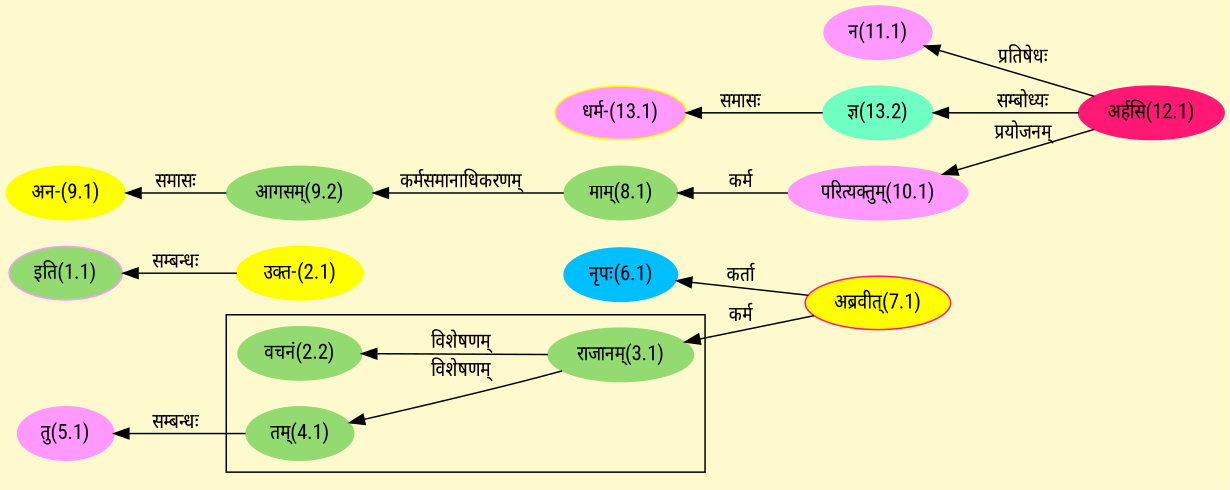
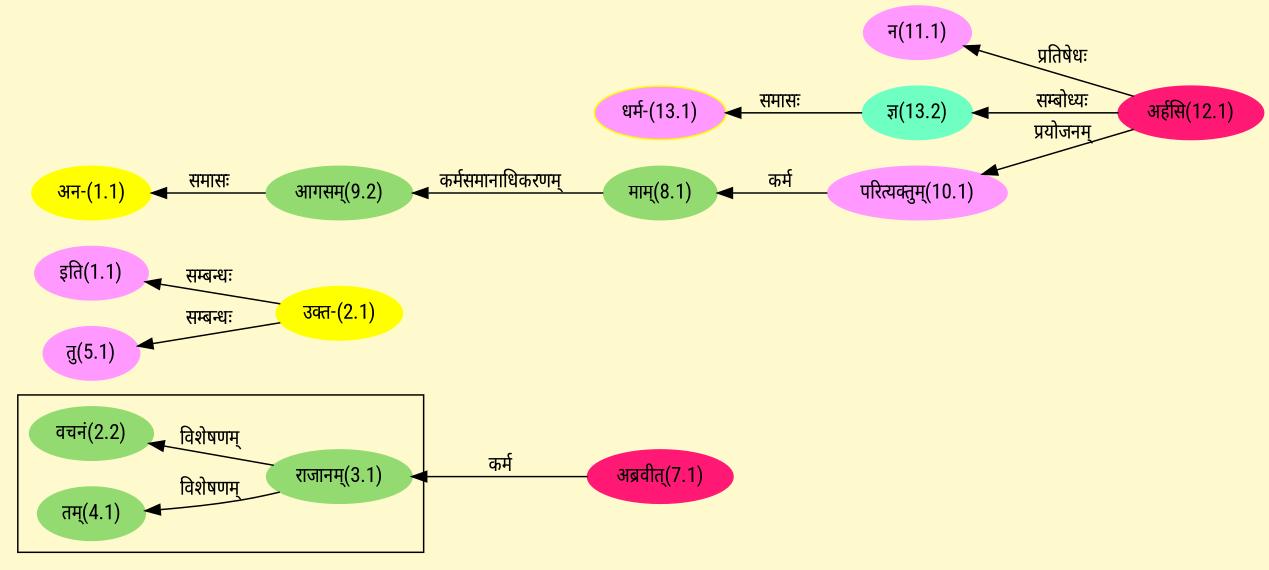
(66, 193) -> (91, 193)
(66, 273) -> (91, 273)
(621, 275) -> none
(878, 303) -> (660, 477)
(187, 434) -> (216, 333)
